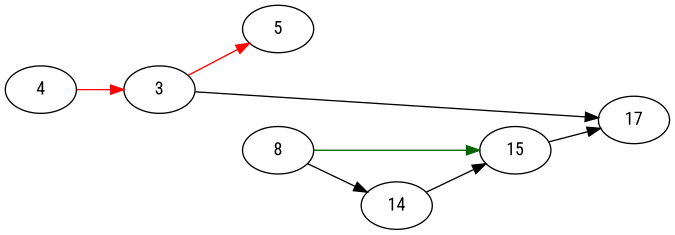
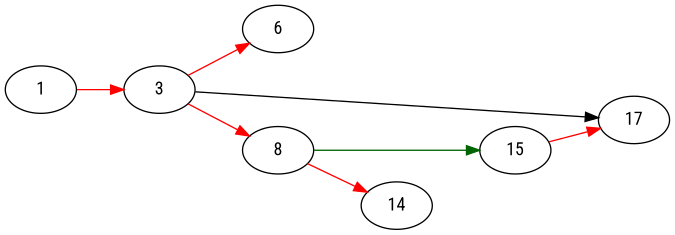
(278, 29) -> (278, 29)
(41, 90) -> (41, 90)
none -> (213, 117)
(568, 137) -> (568, 137)
(331, 175) -> (331, 175)
(450, 181) -> none
